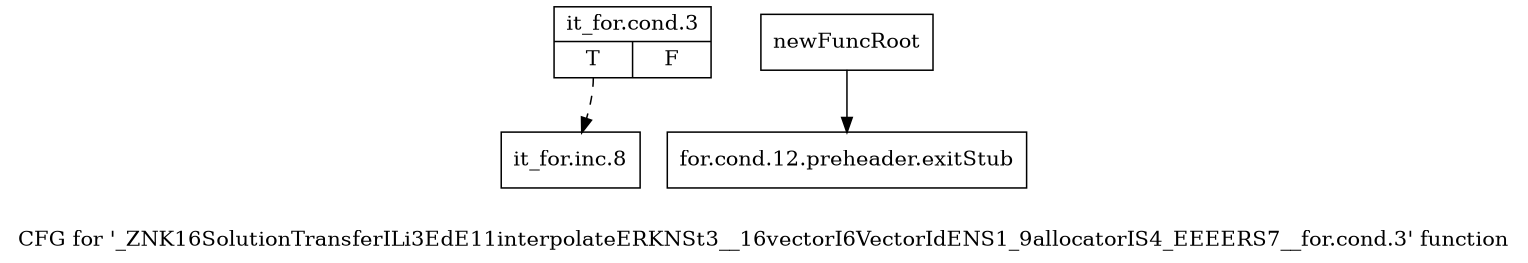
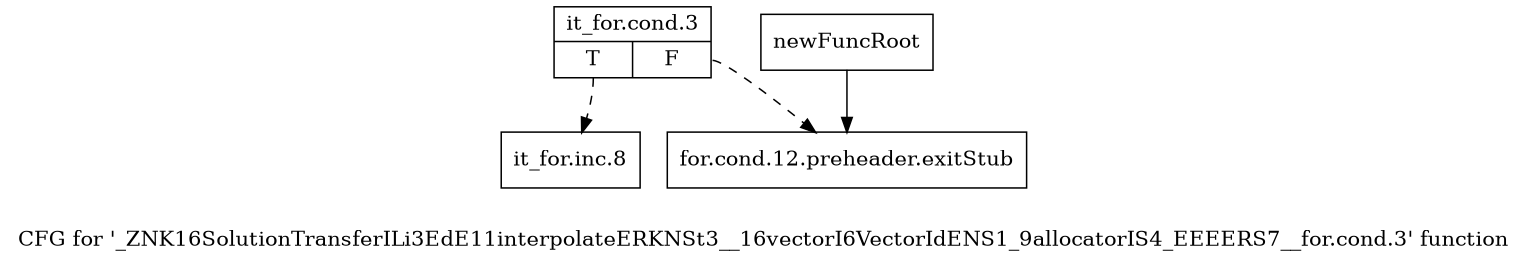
none -> (760, 89)
